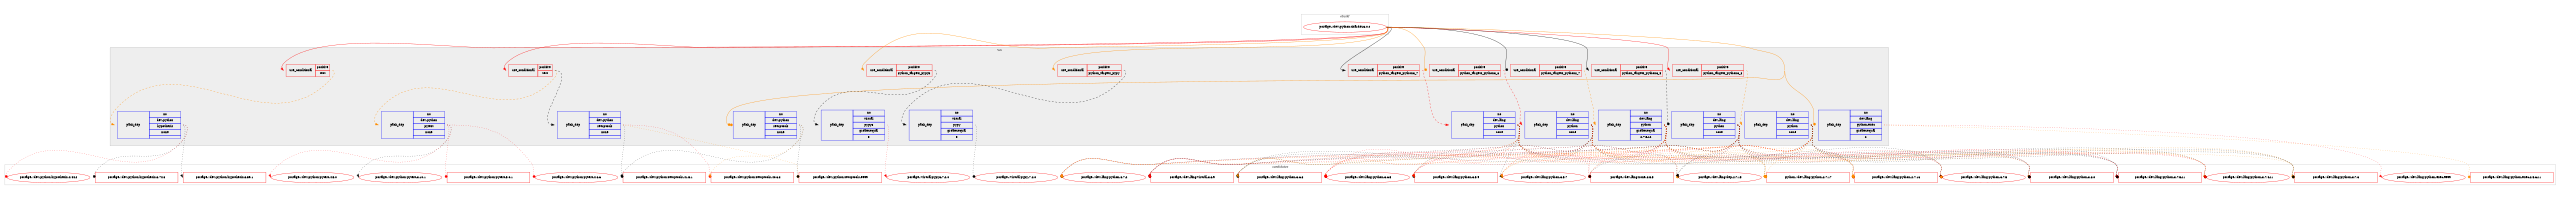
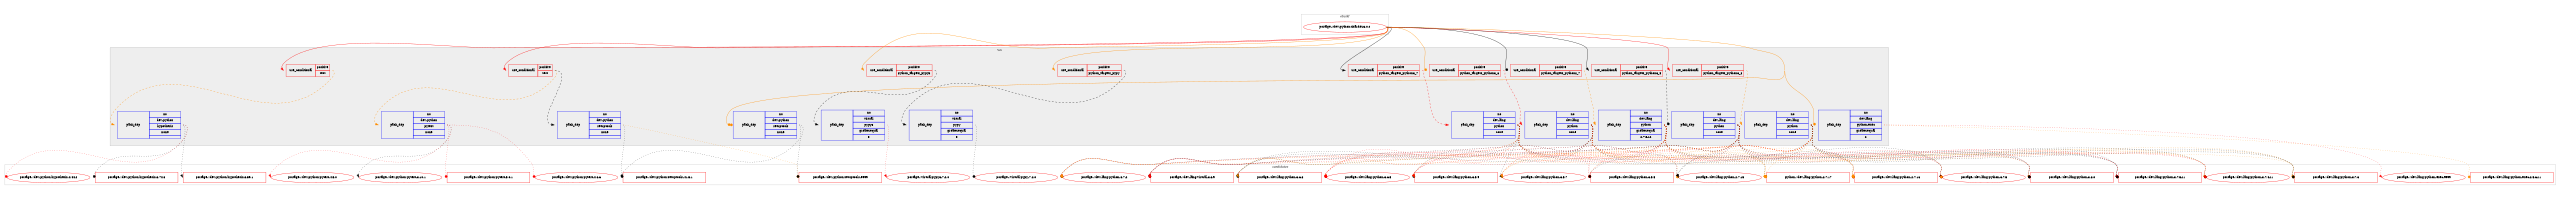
(752, 177) -> none
(1632, 177) -> (1632, 177)
(1720, 177) -> (1720, 177)
